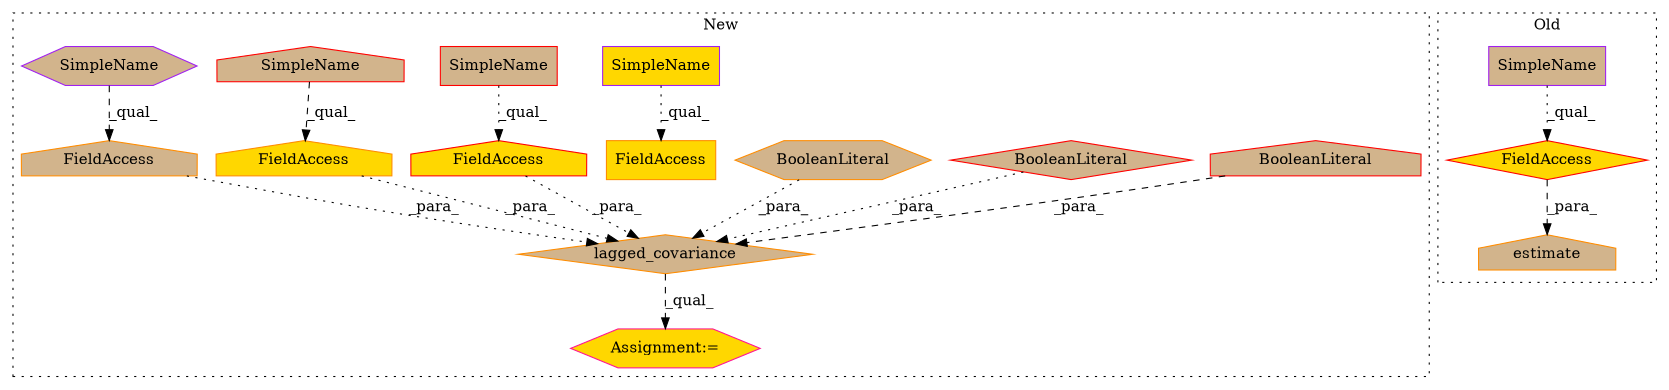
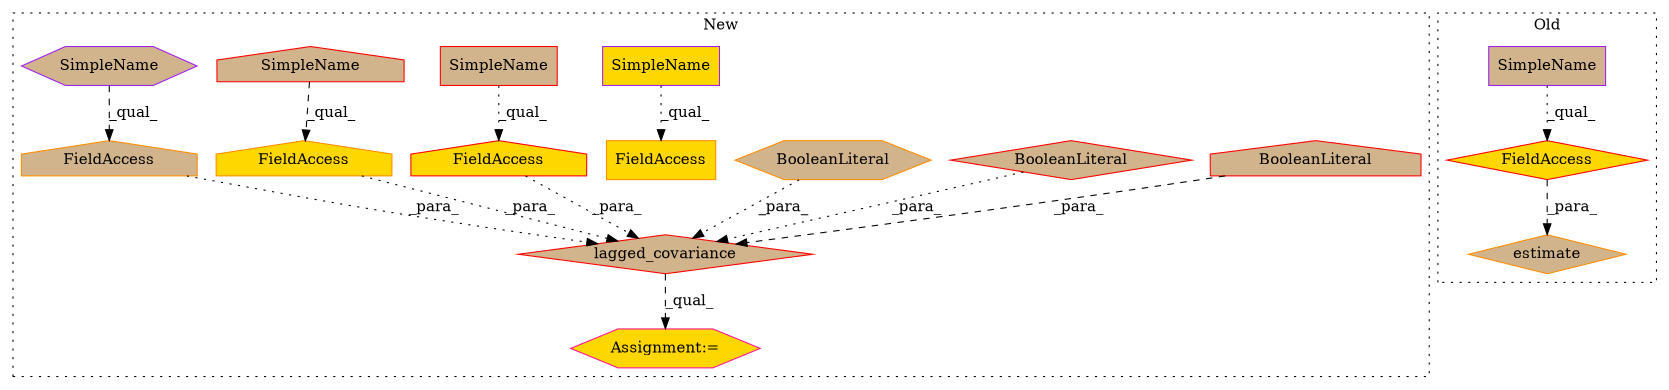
(665, 254) -> (665, 254)
(1547, 254) -> (1547, 254)
